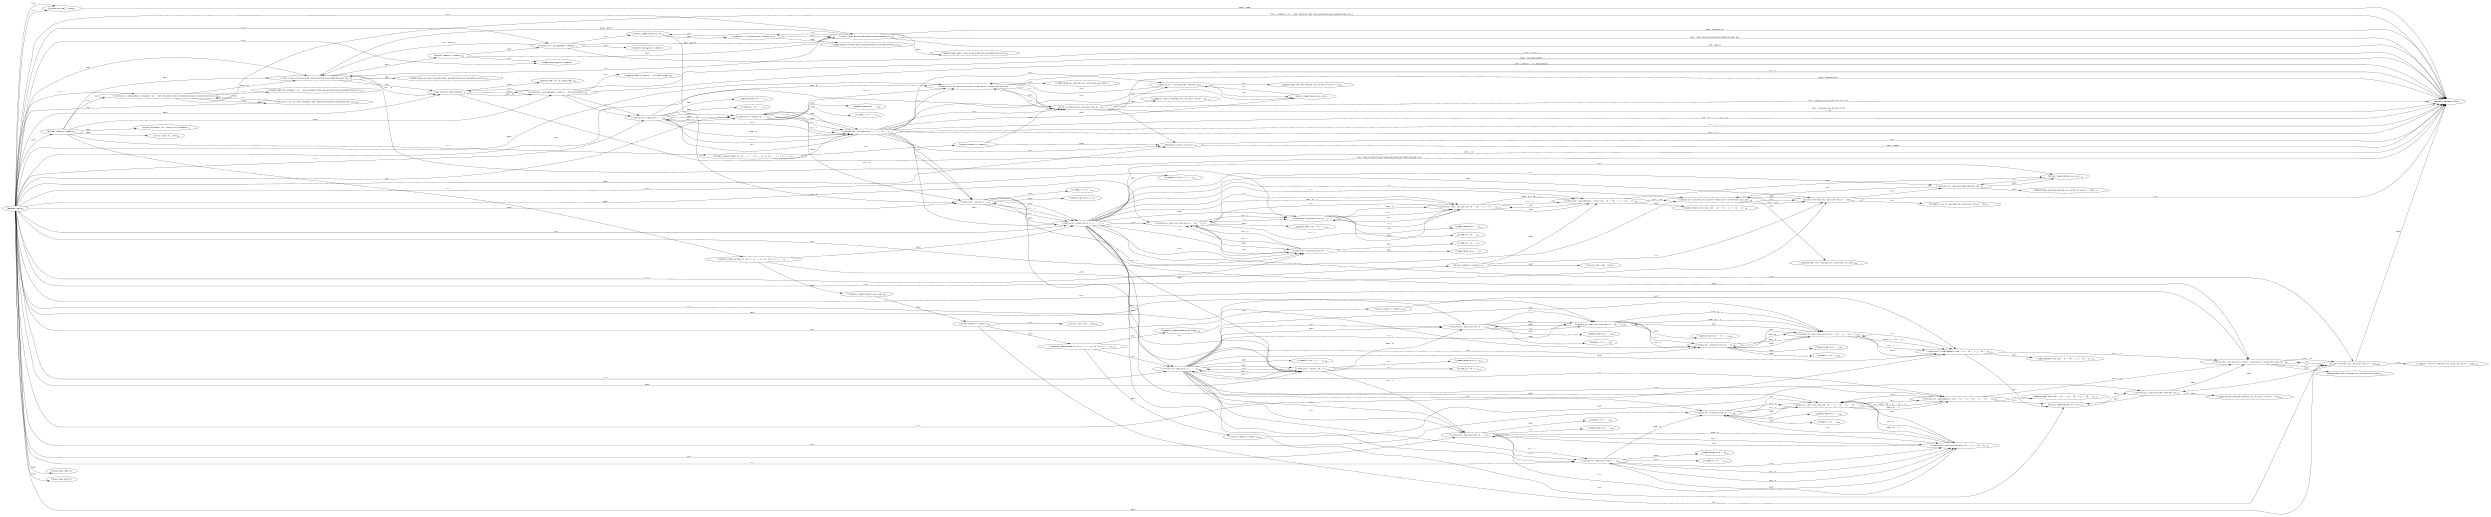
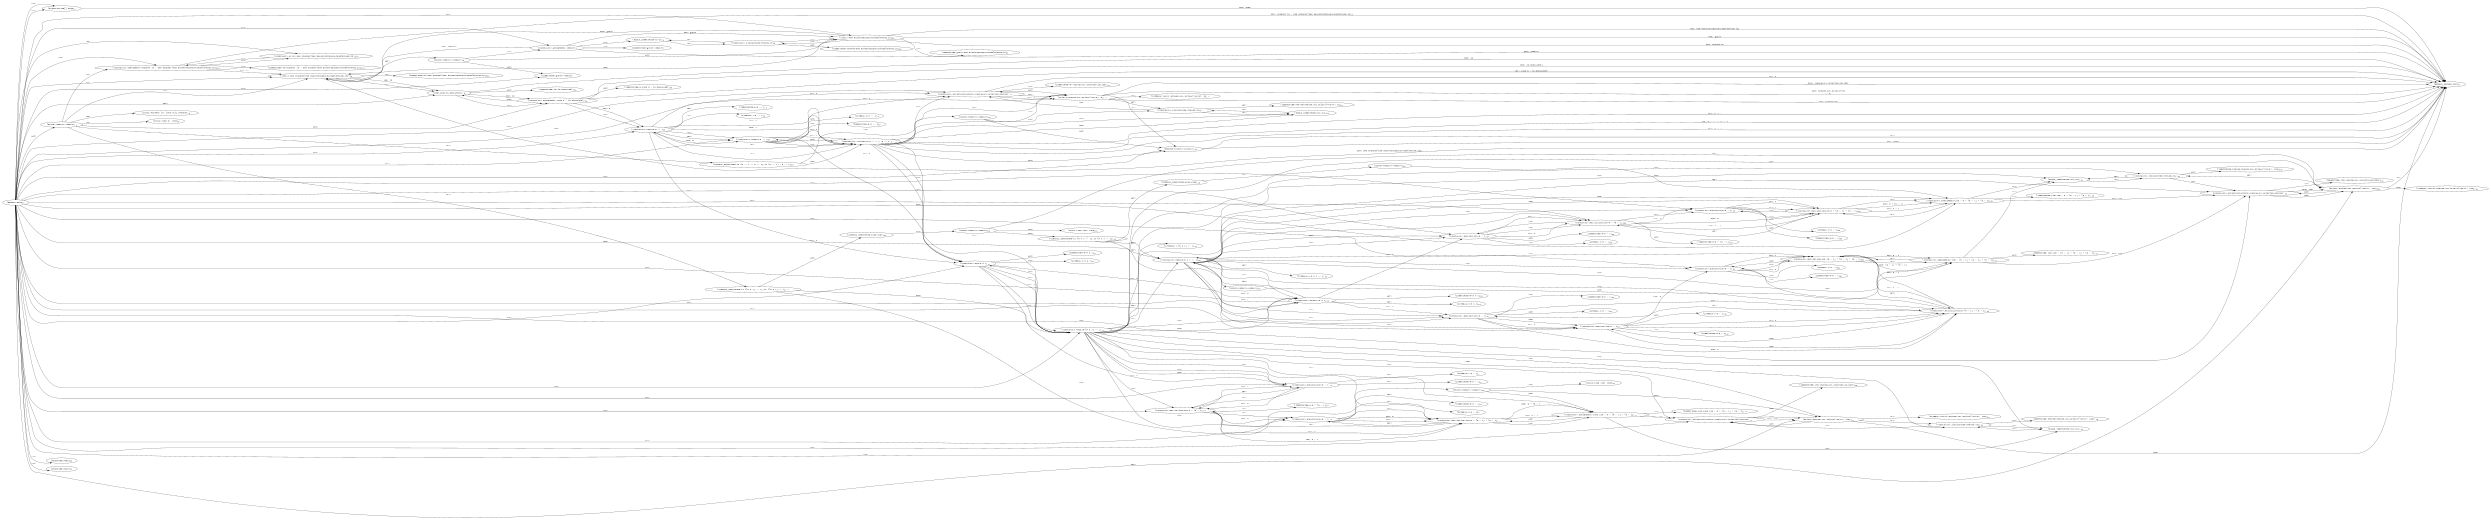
(751, 185) -> (781, 233)
